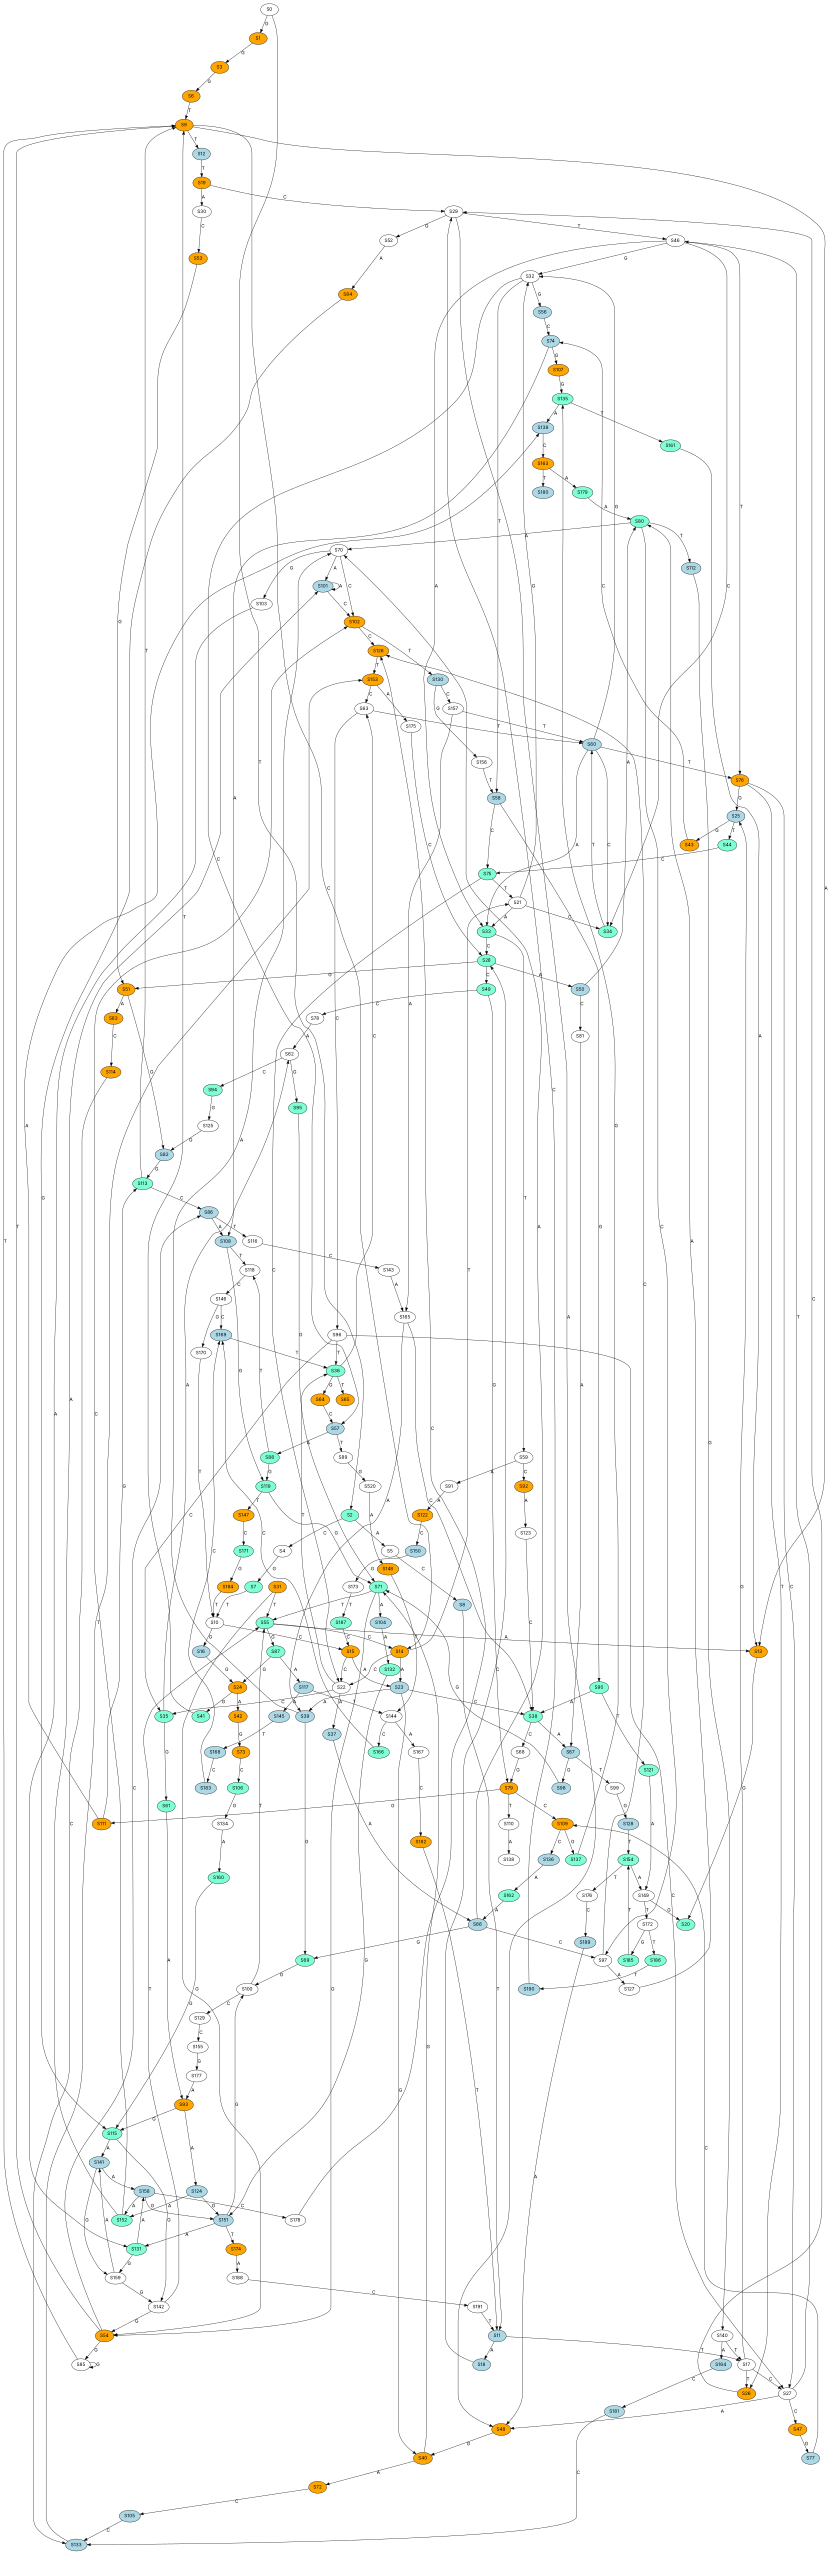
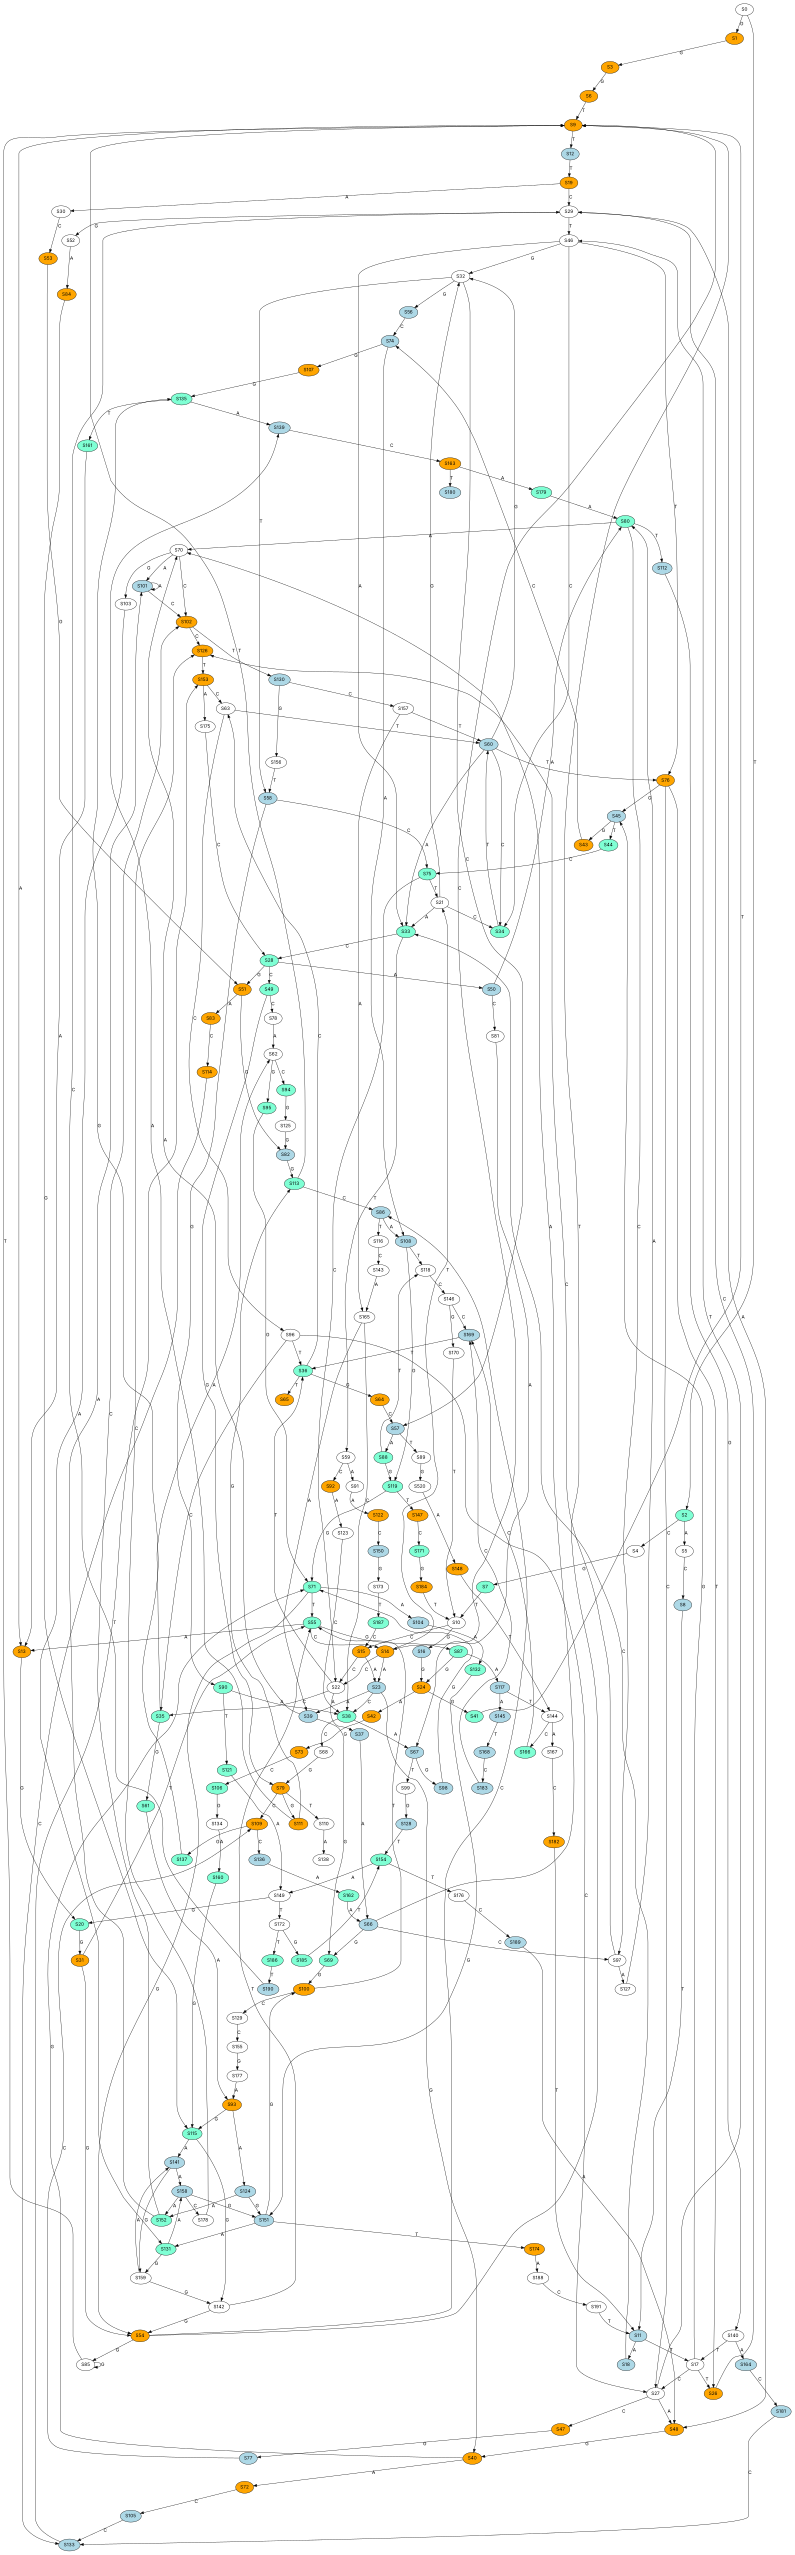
(736, 816) -> (616, 816)
(493, 1675) -> (612, 1611)
none -> (80, 1941)
(247, 1989) -> (304, 1989)
